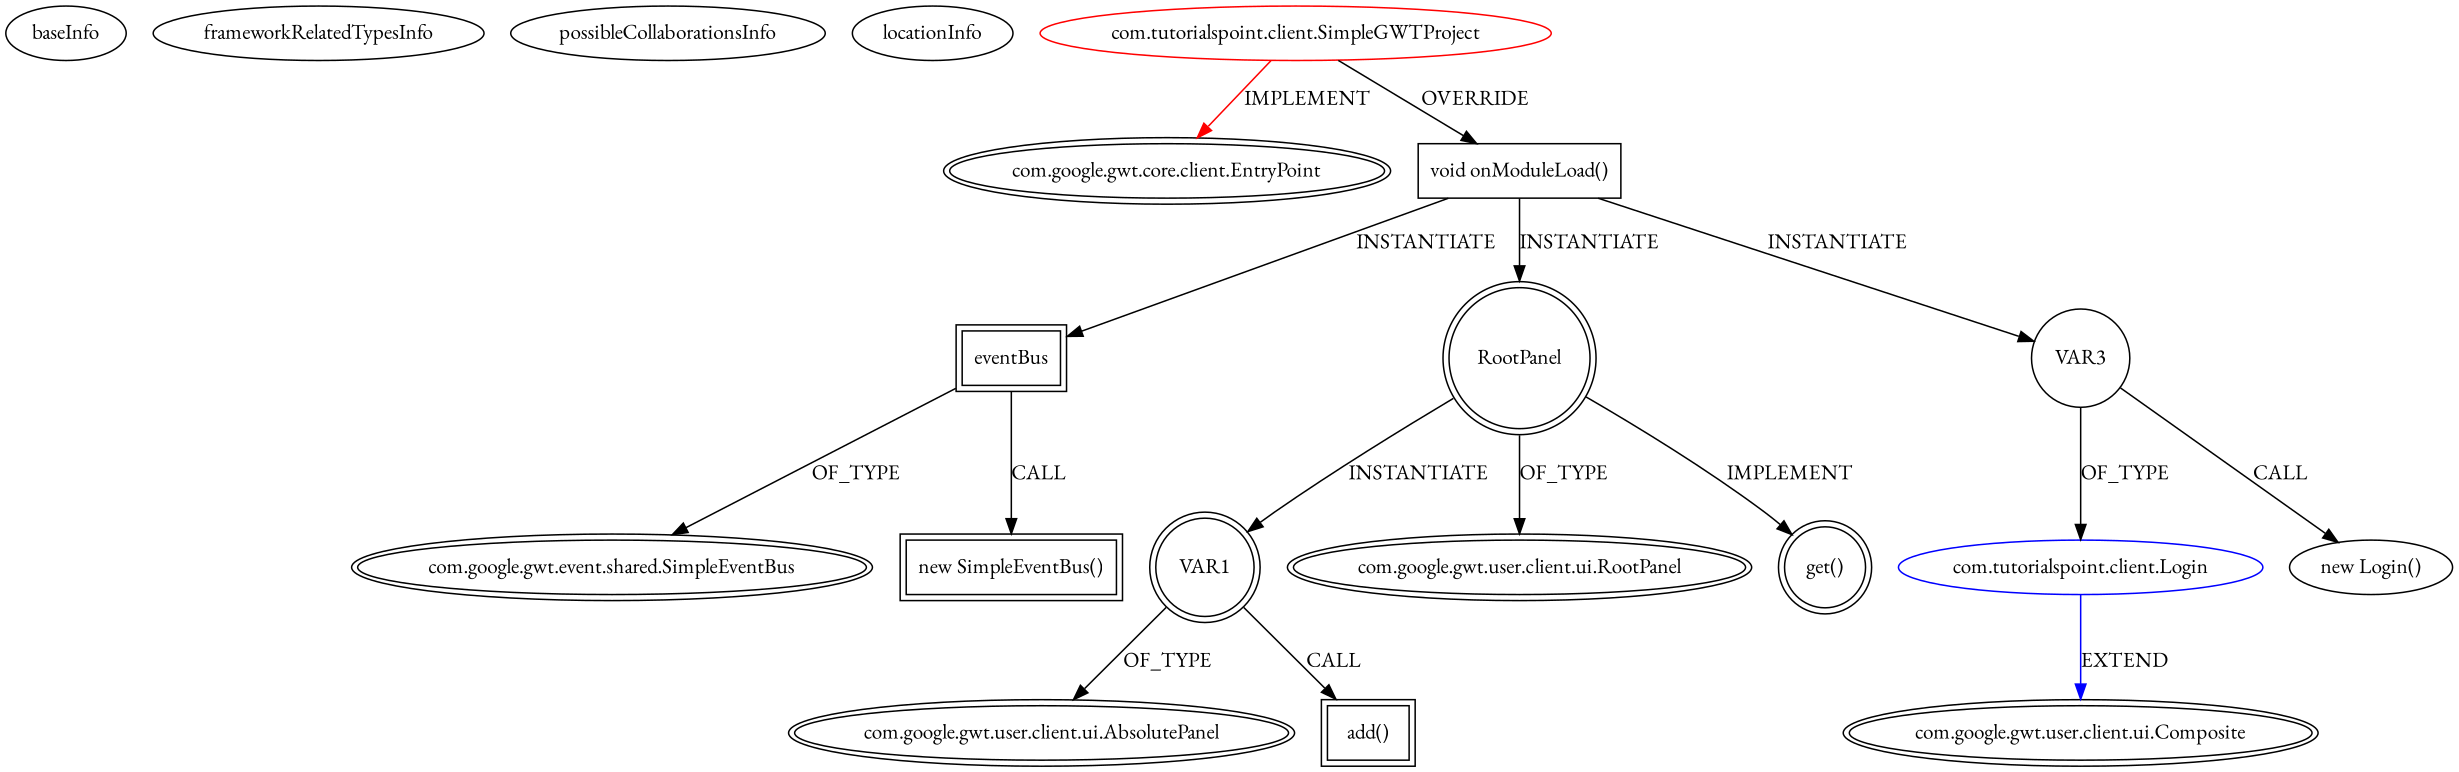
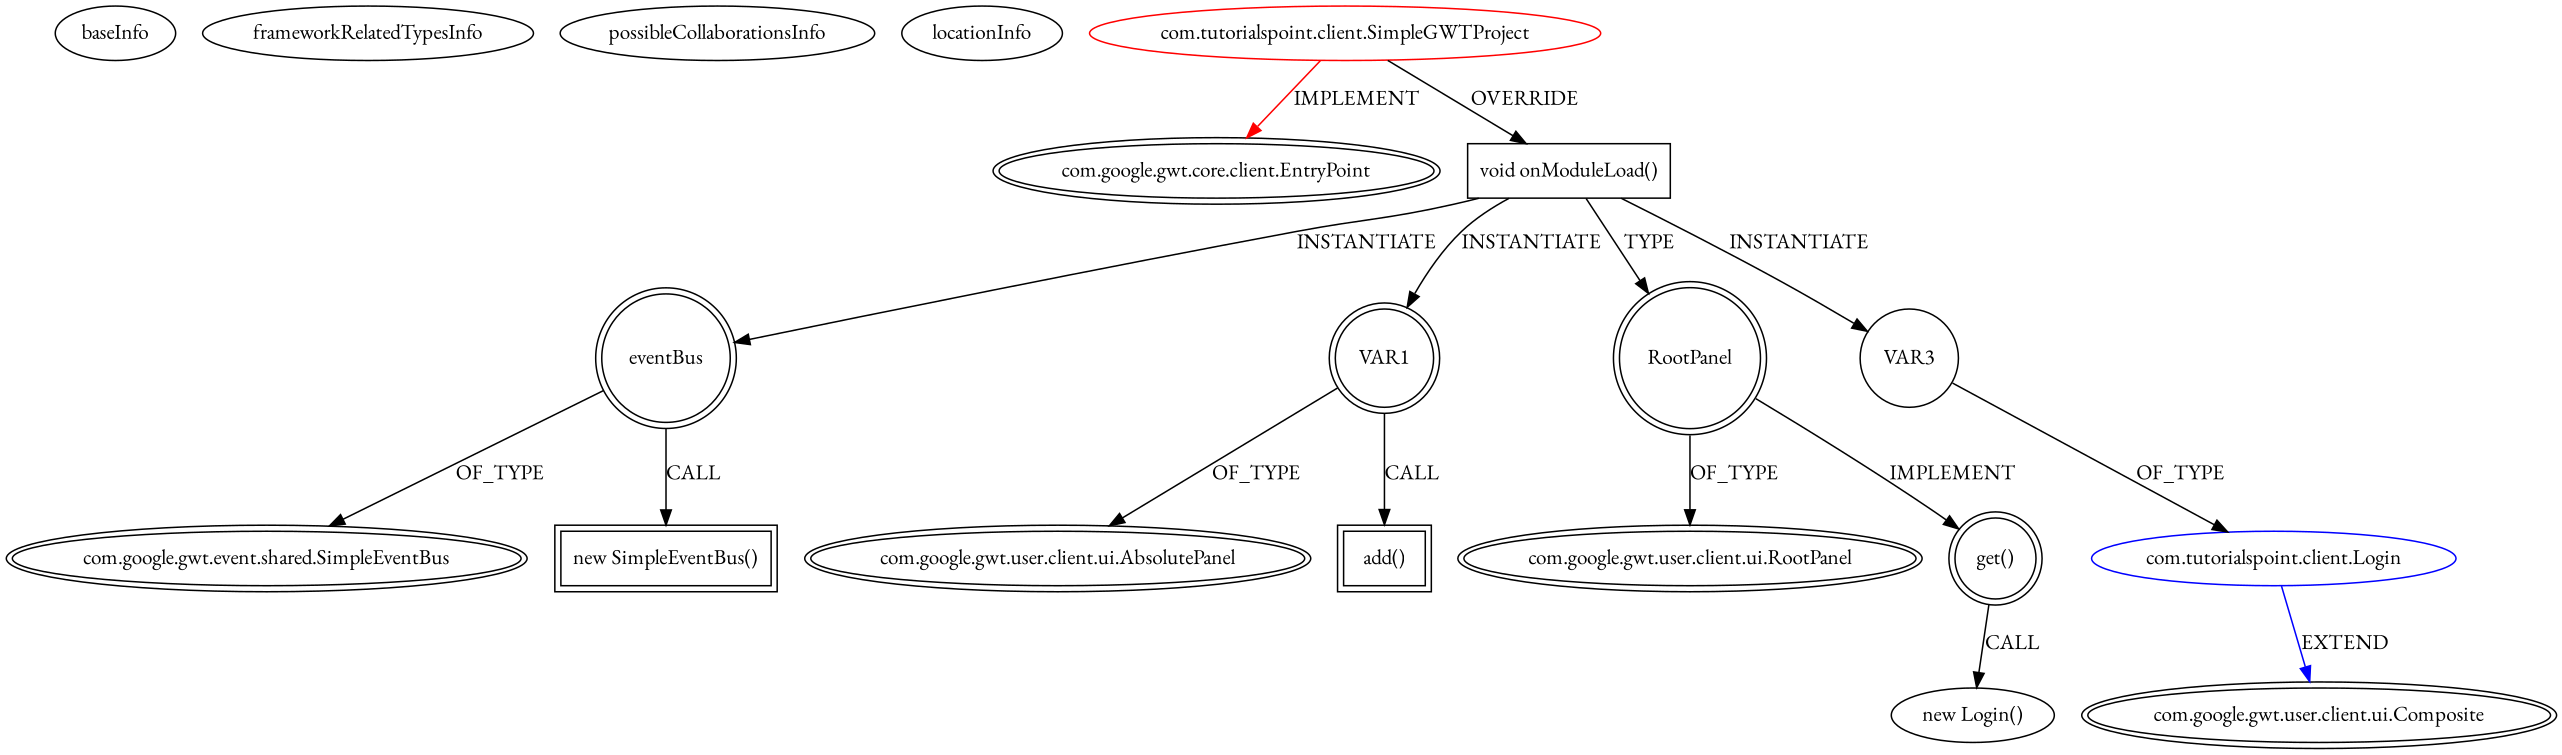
(1590, 243) -> (1649, 243)
(1011, 358) -> (666, 358)
(1356, 458) -> (1455, 238)
(2223, 461) -> (1984, 639)
